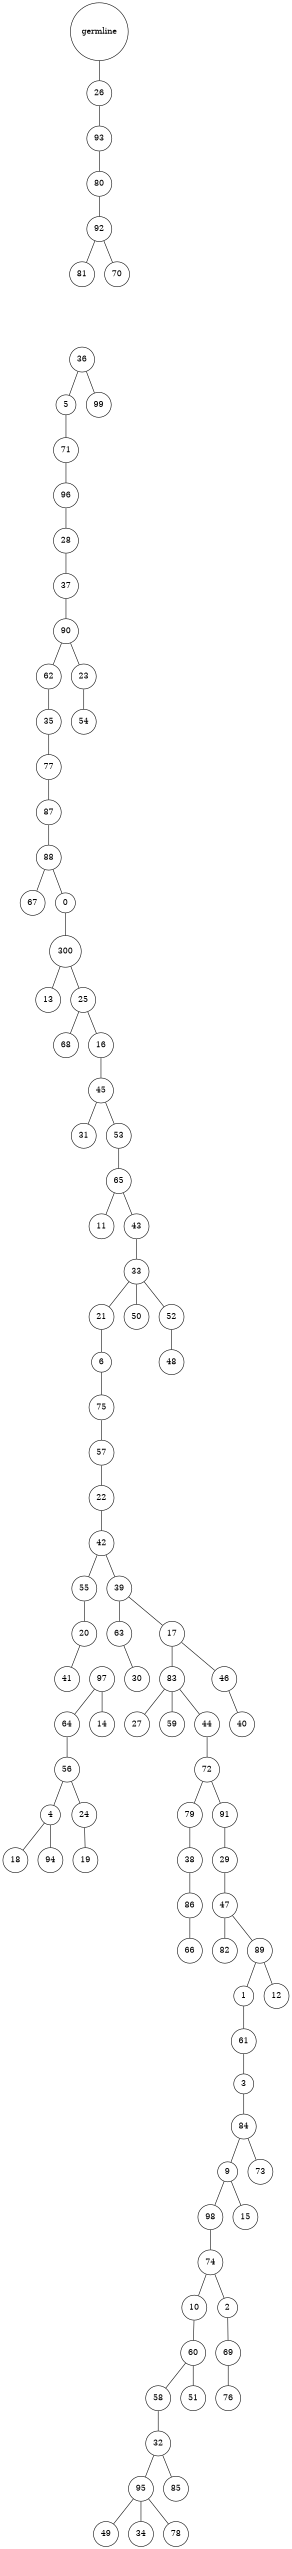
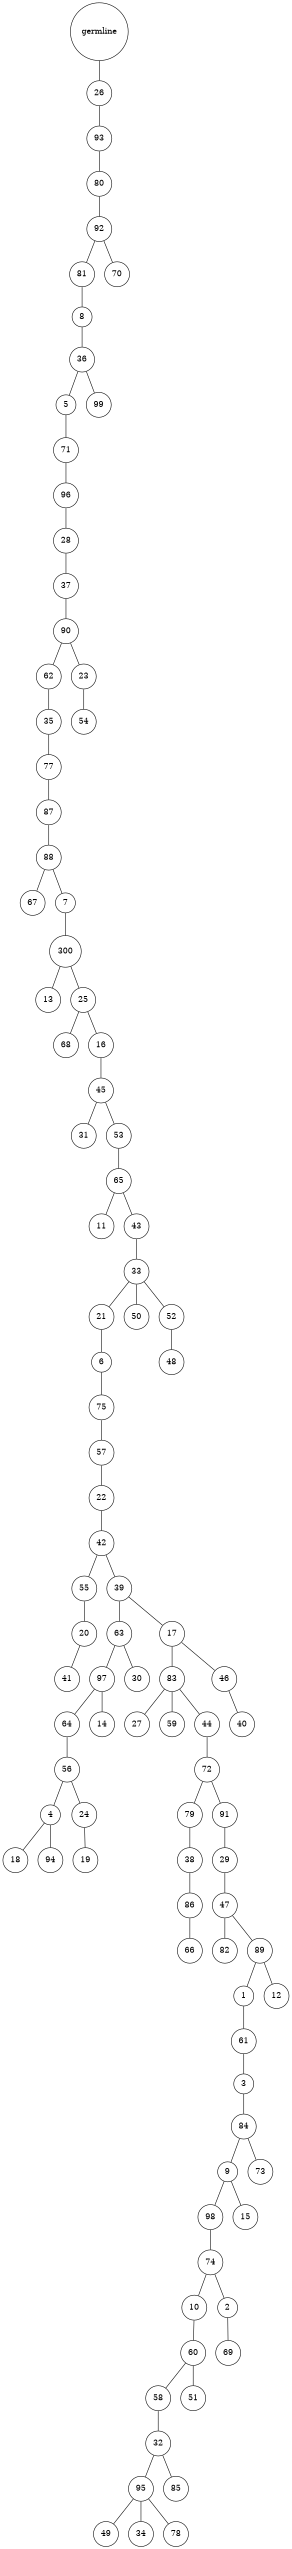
none -> (82, 317)
(65, 903) -> (65, 903)
none -> (111, 1656)
(228, 2398) -> none
